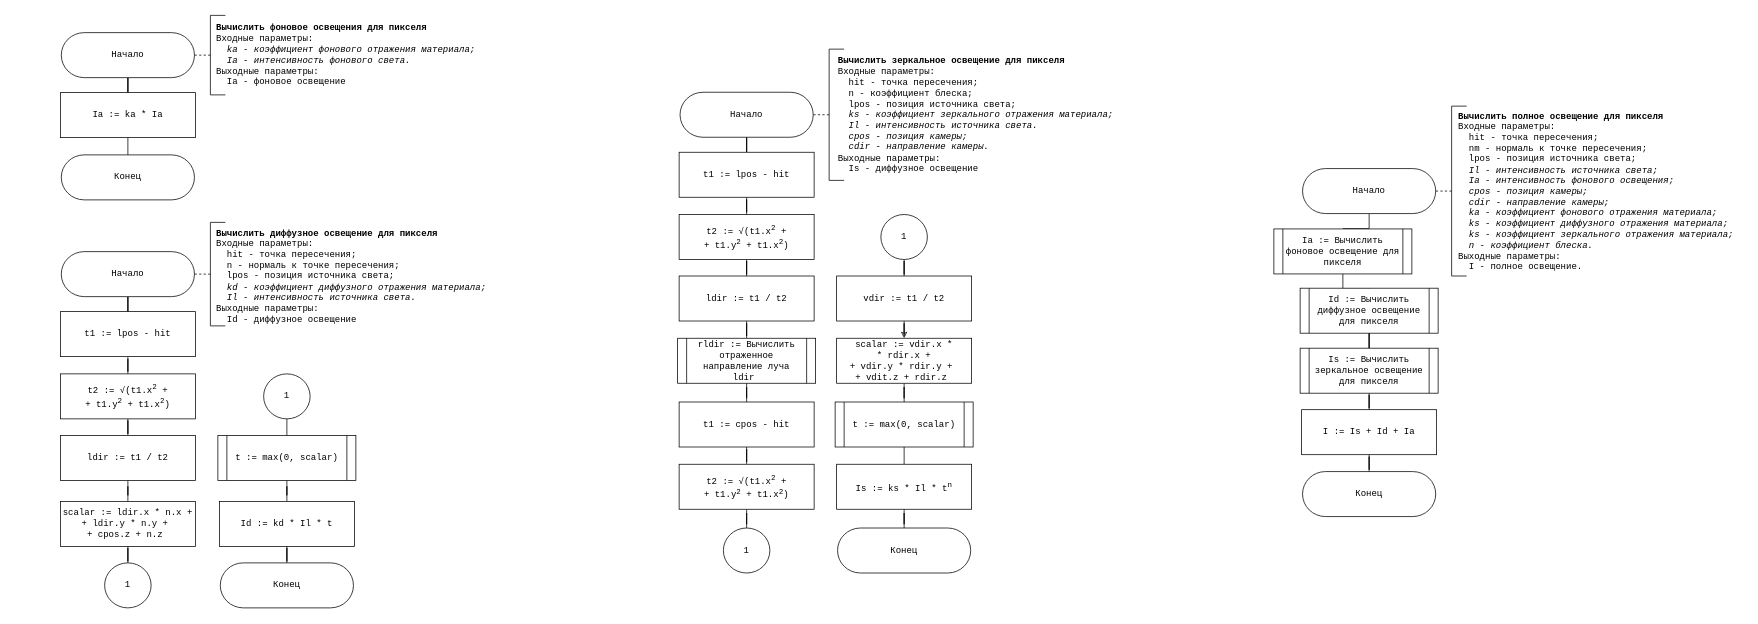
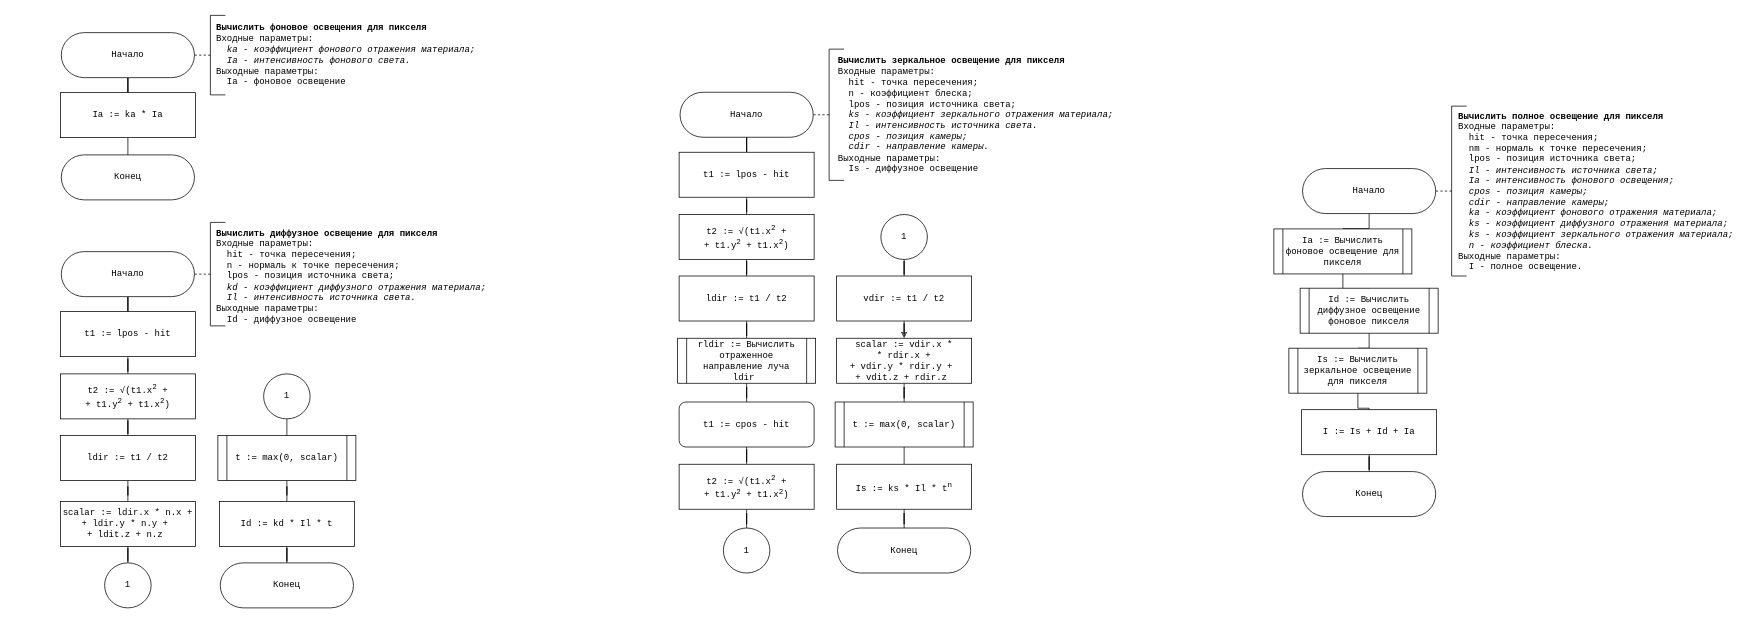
(1369, 311) -> (1369, 311)
(1369, 371) -> (1358, 371)
(747, 425) -> (747, 425)
(128, 524) -> (128, 524)
